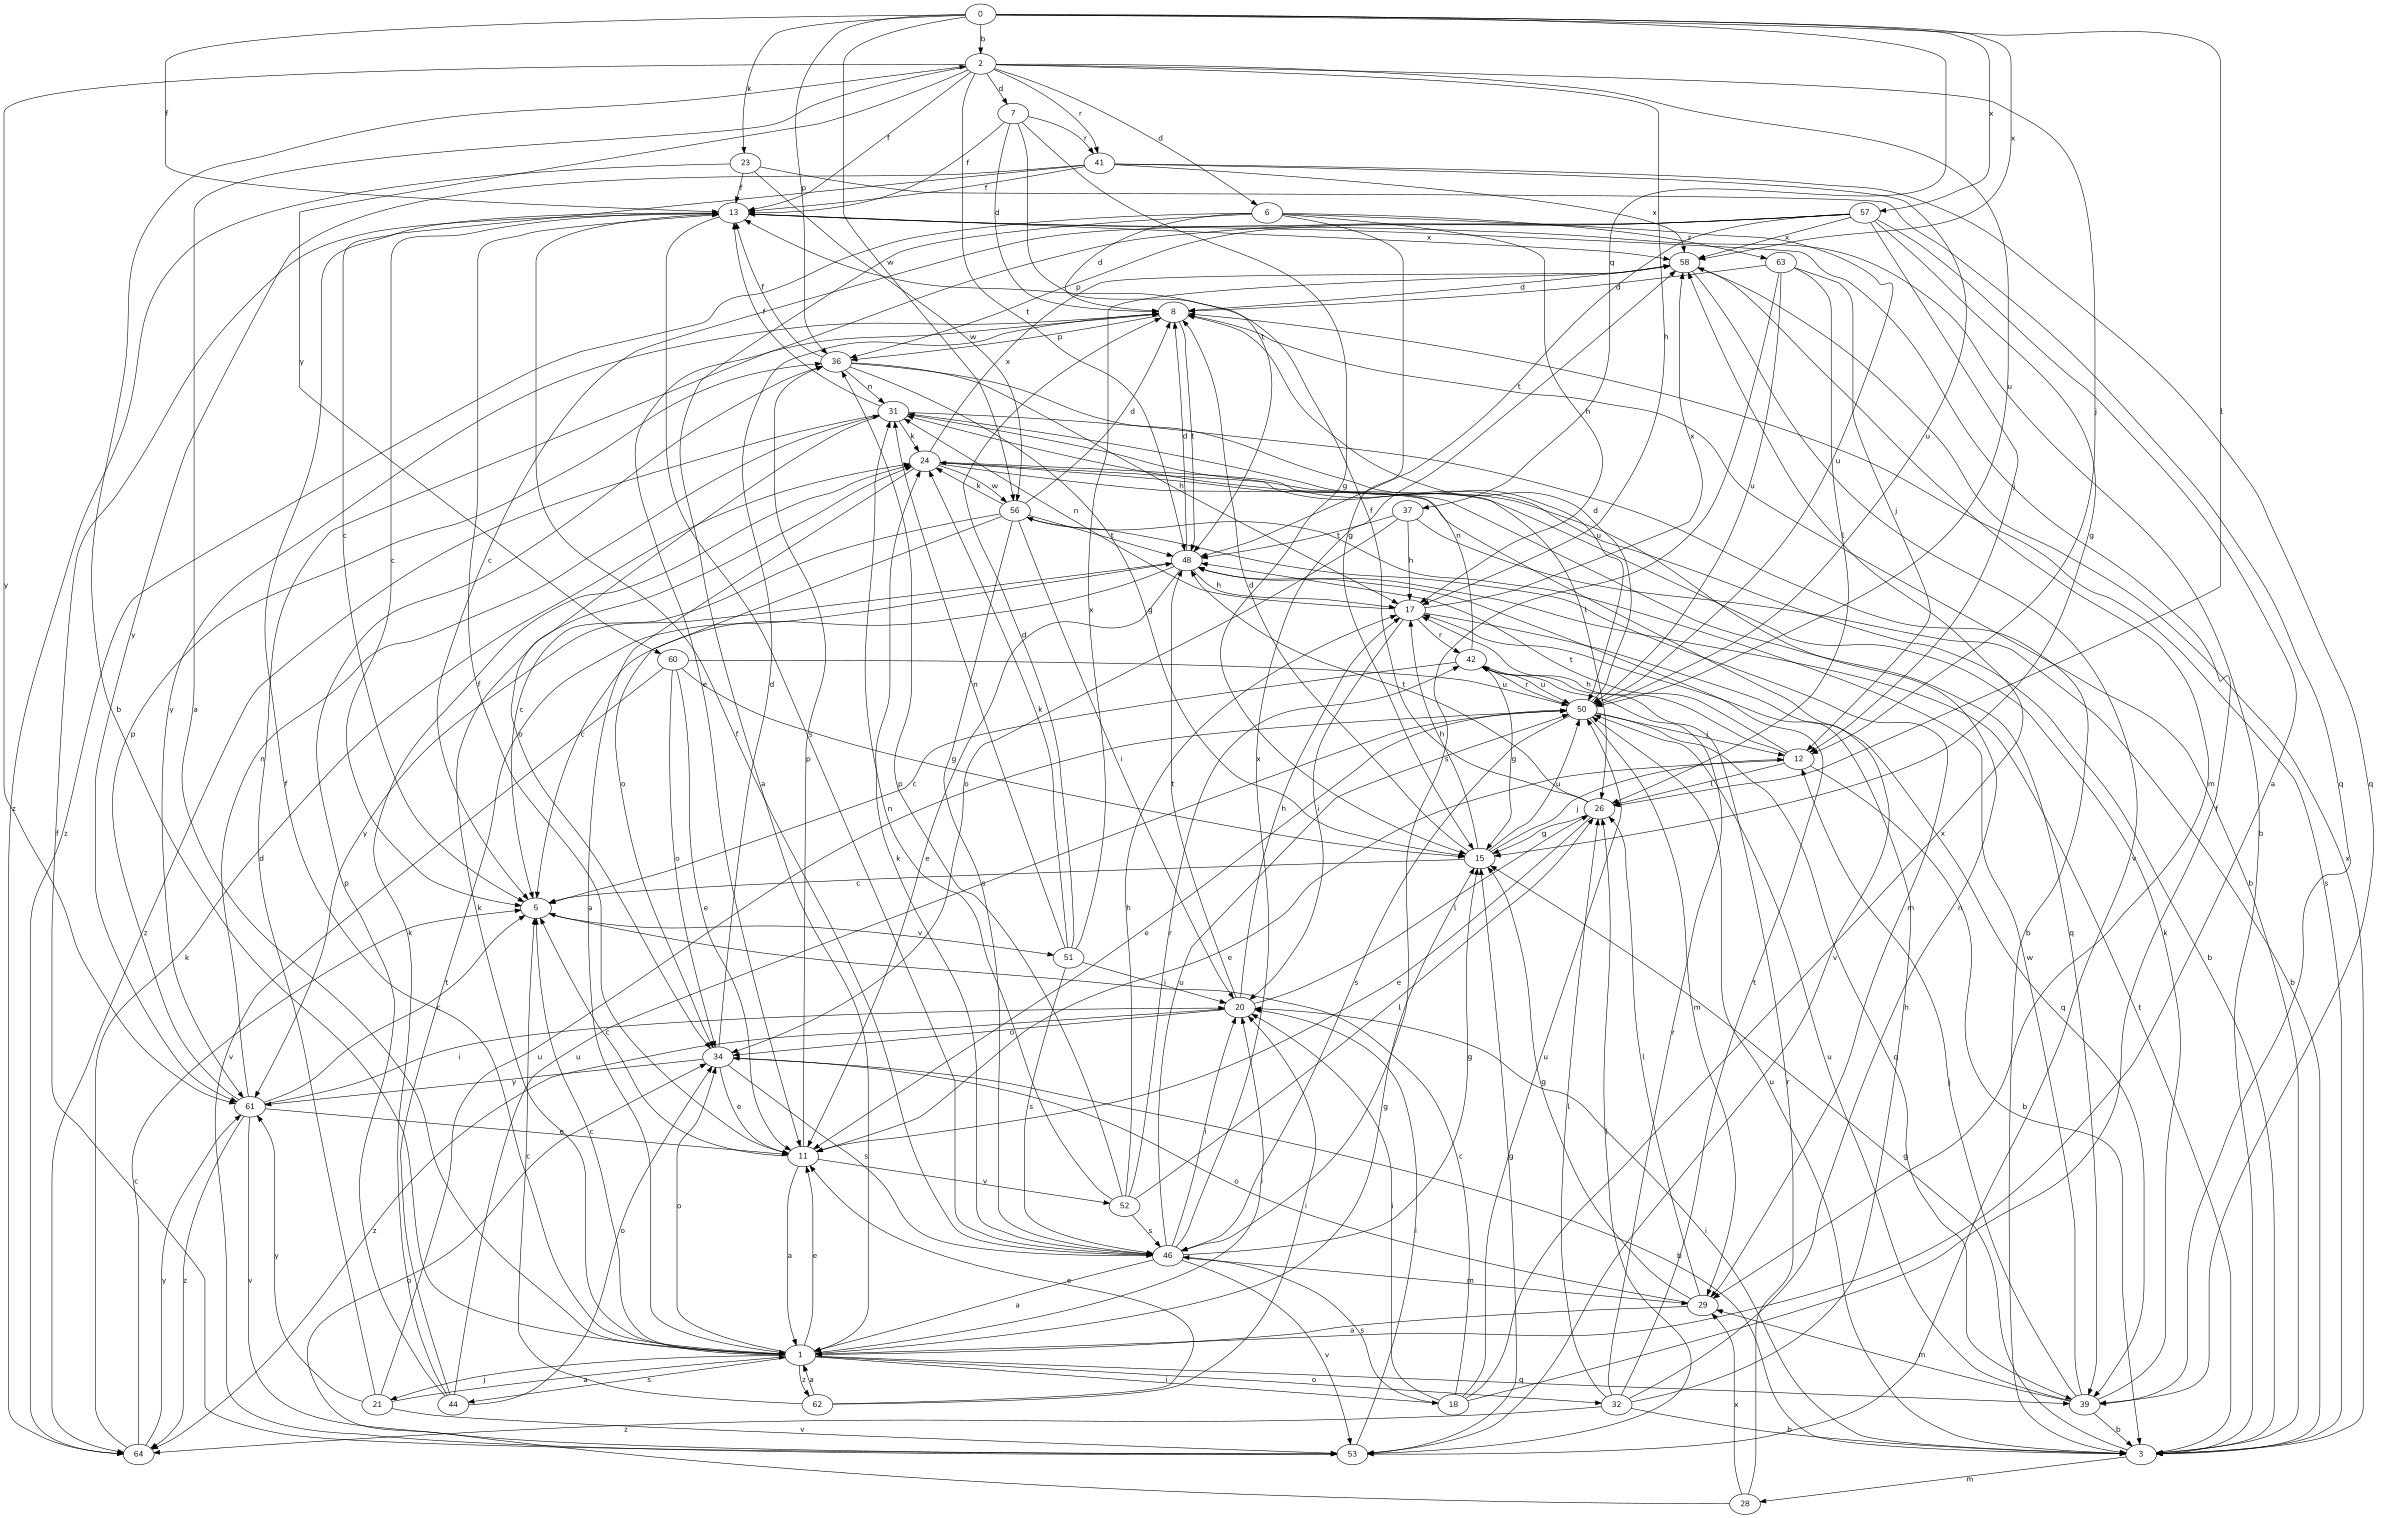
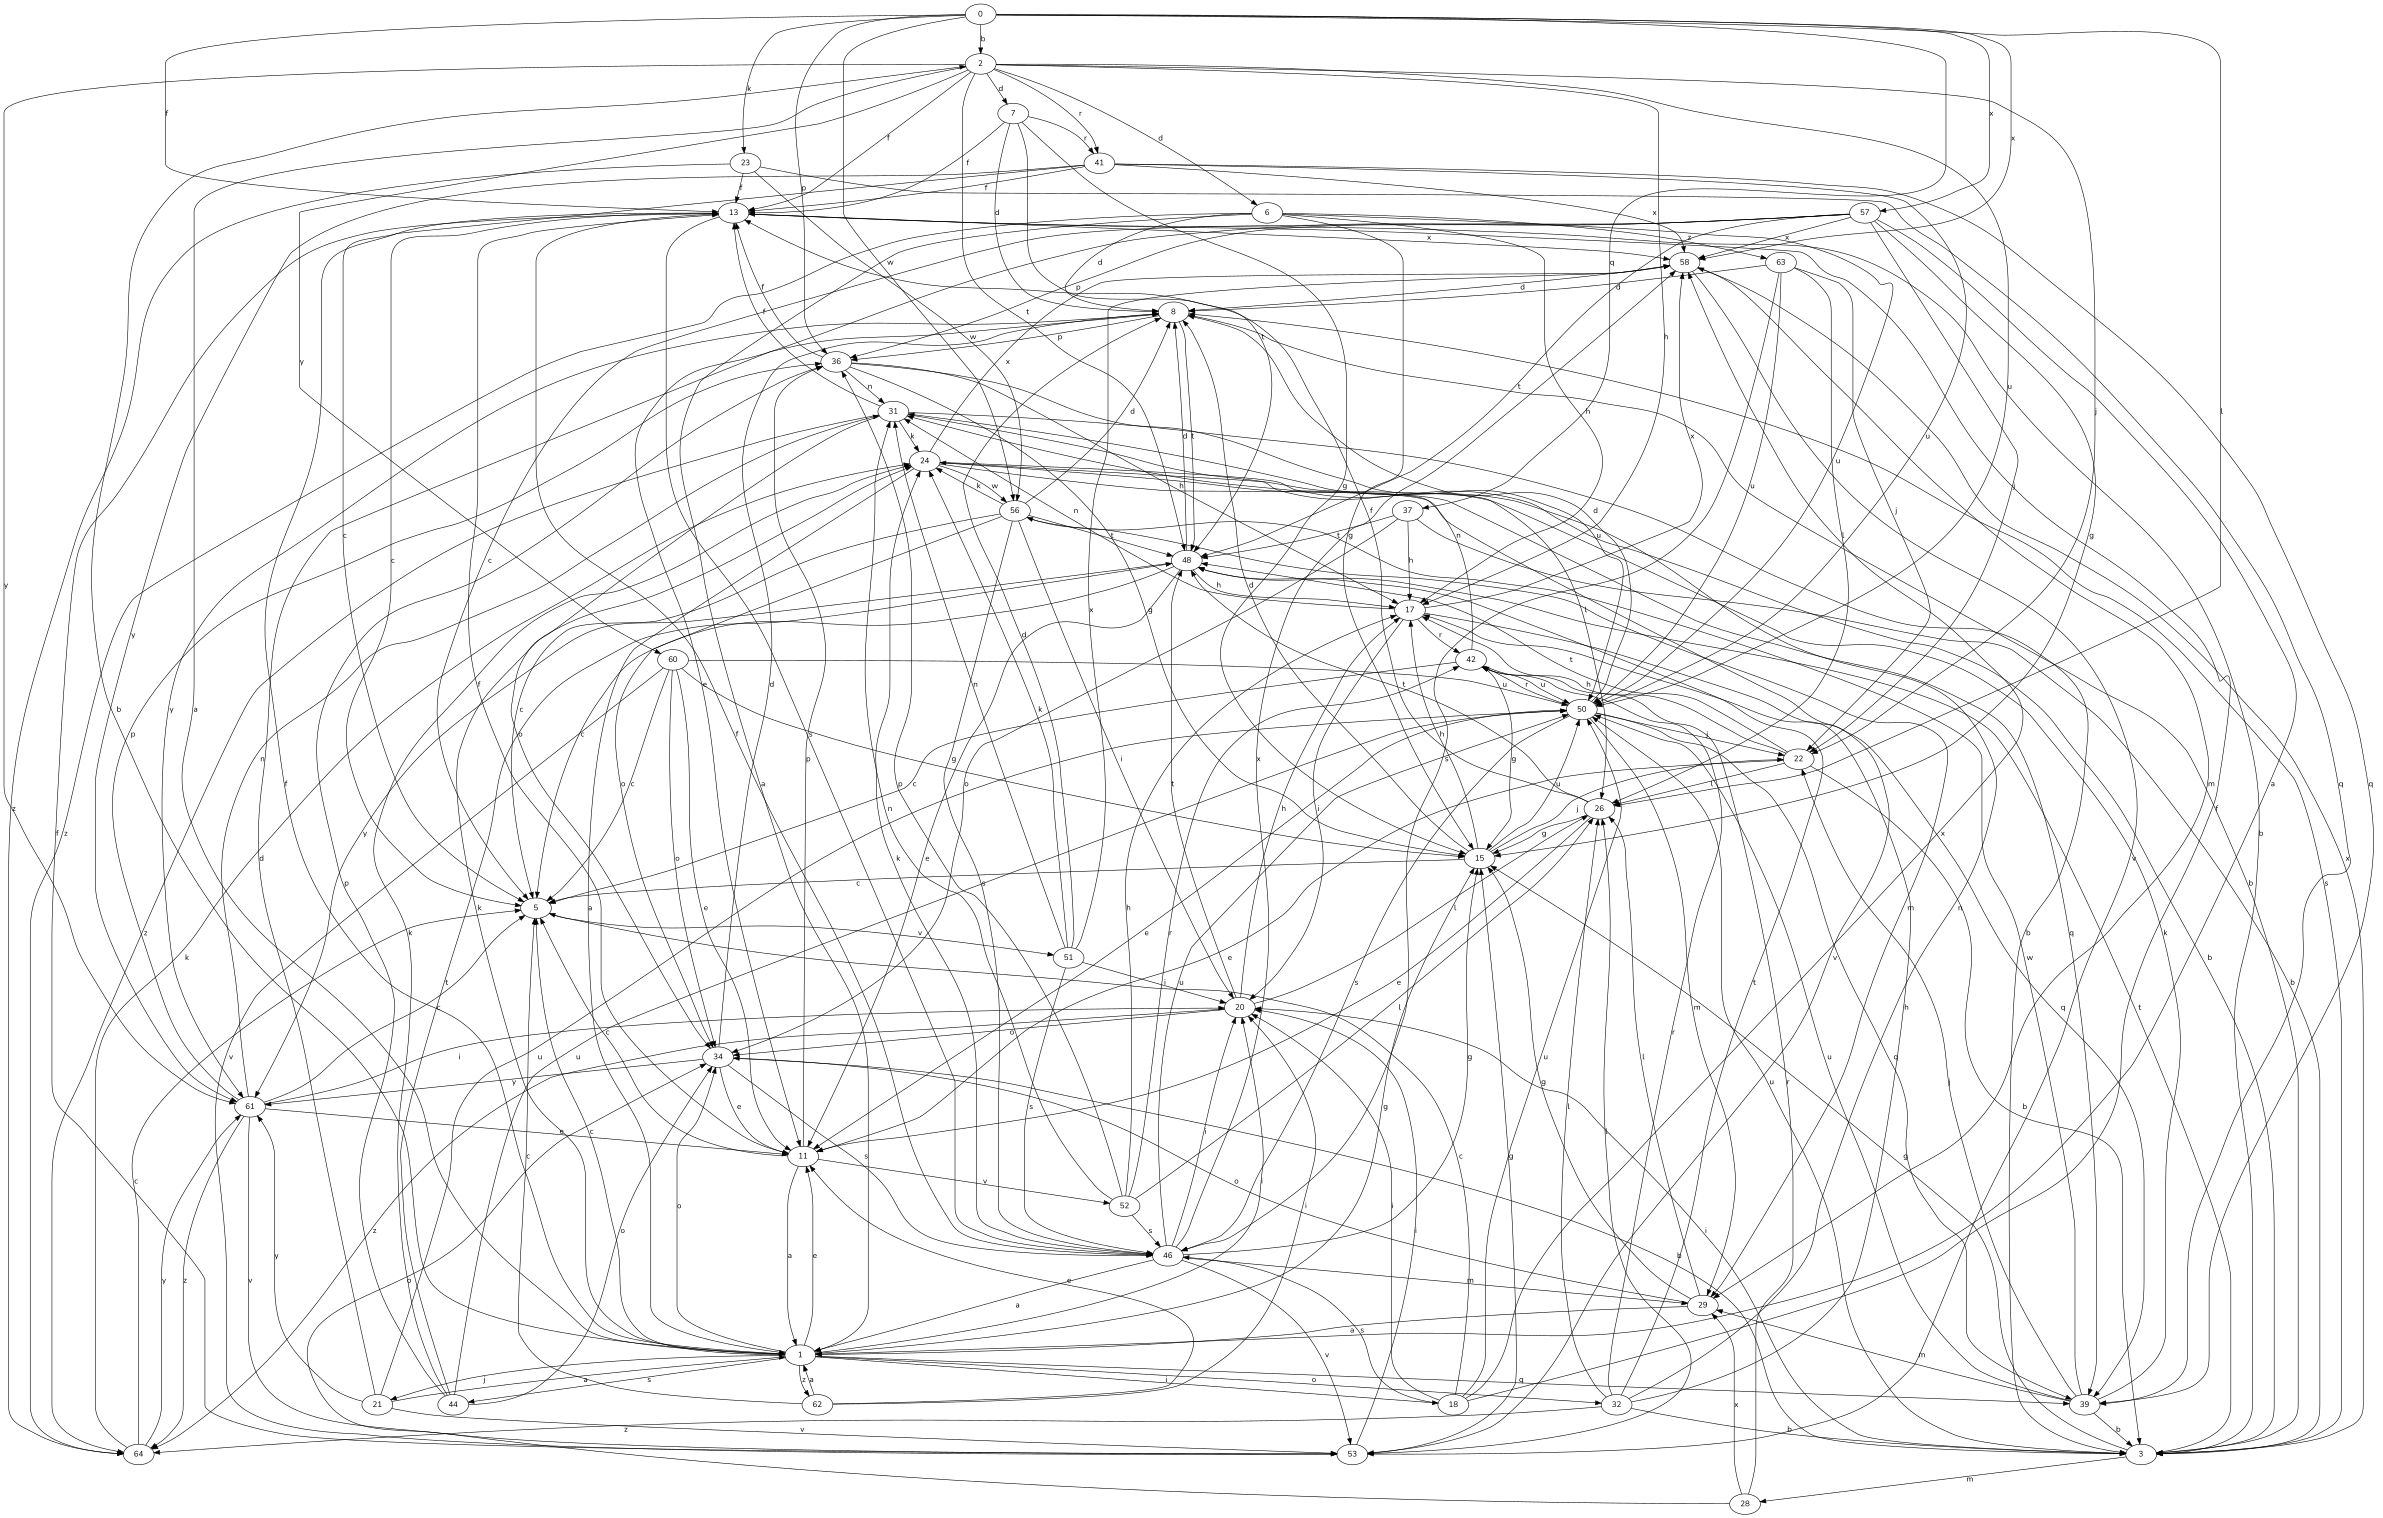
(1799, 759) -> (1799, 759)
none -> (626, 793)
